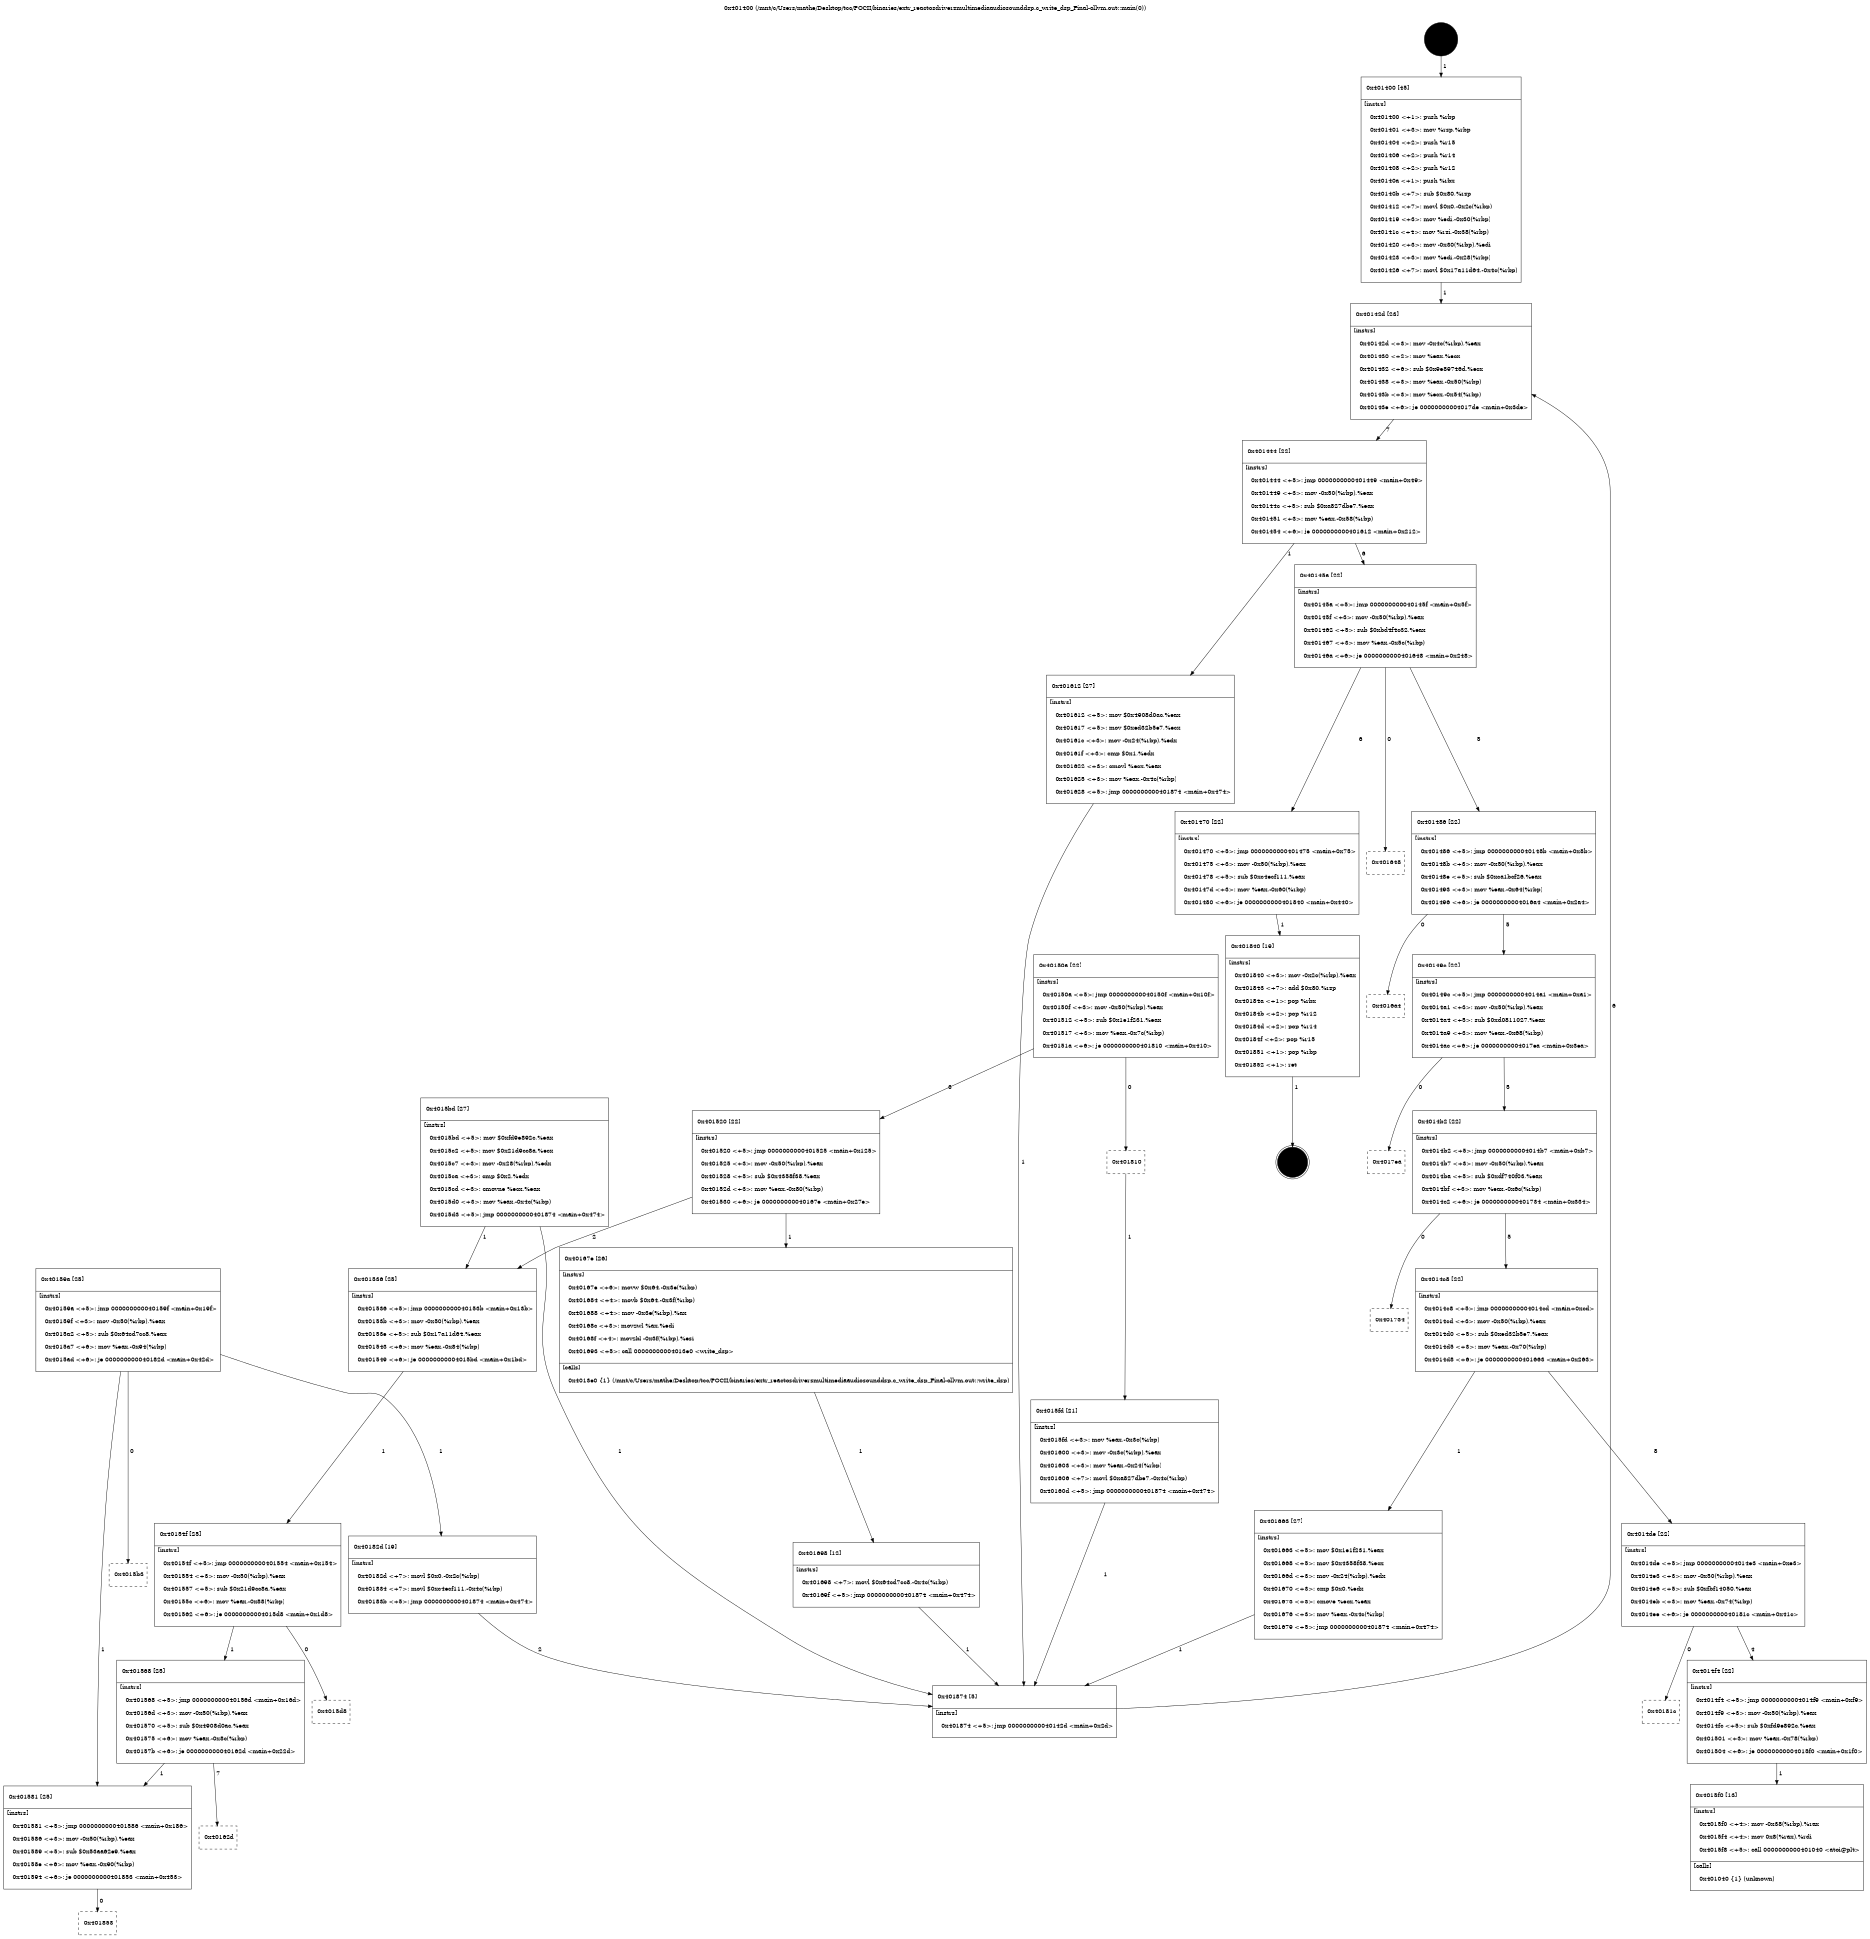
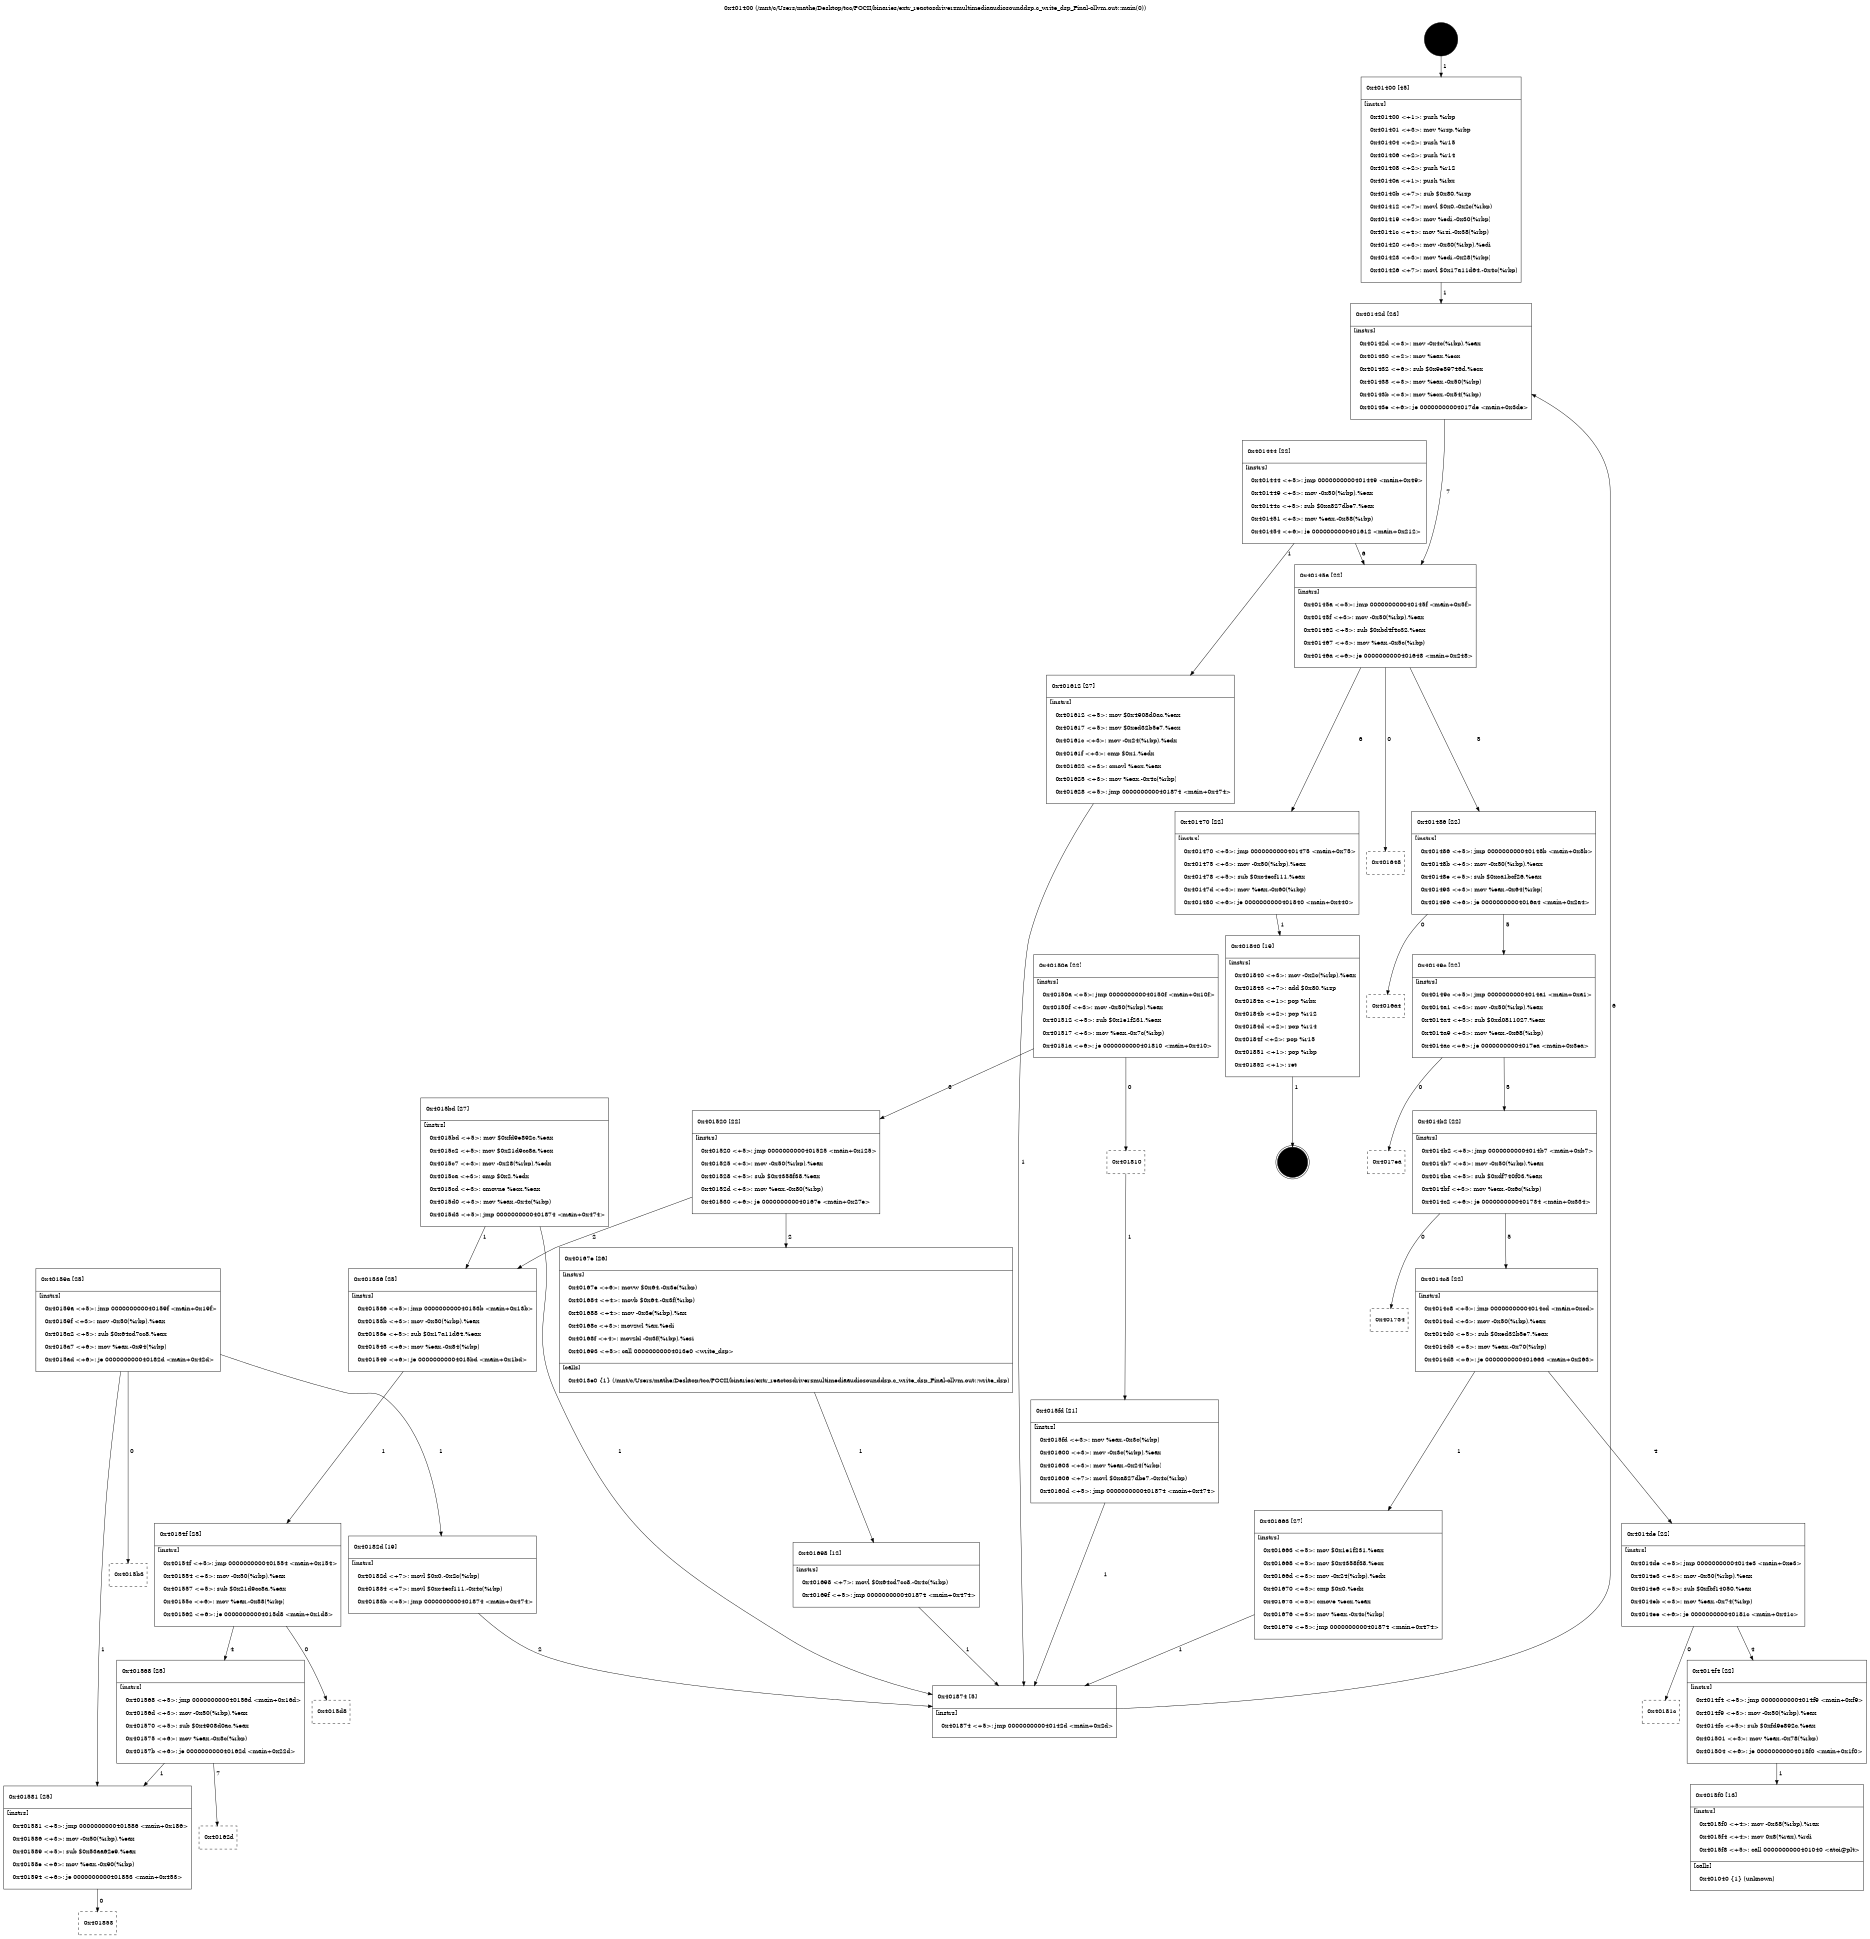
(1386, 428) -> (1441, 491)
(789, 1237) -> (789, 1237)
(1655, 1451) -> (1655, 1451)
(231, 1650) -> (231, 1650)
